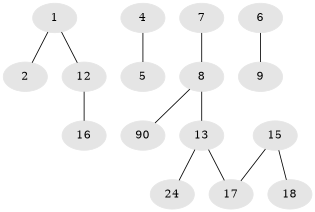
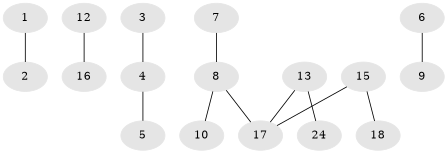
none -> (143, 18)
(69, 47) -> none
(202, 106) -> (238, 106)
(143, 136) -> (202, 136)
